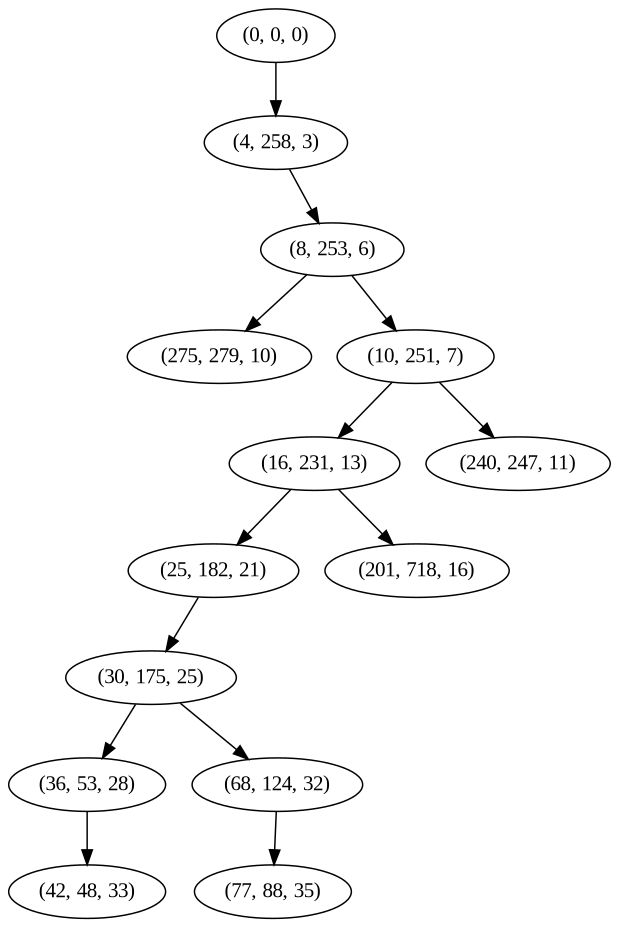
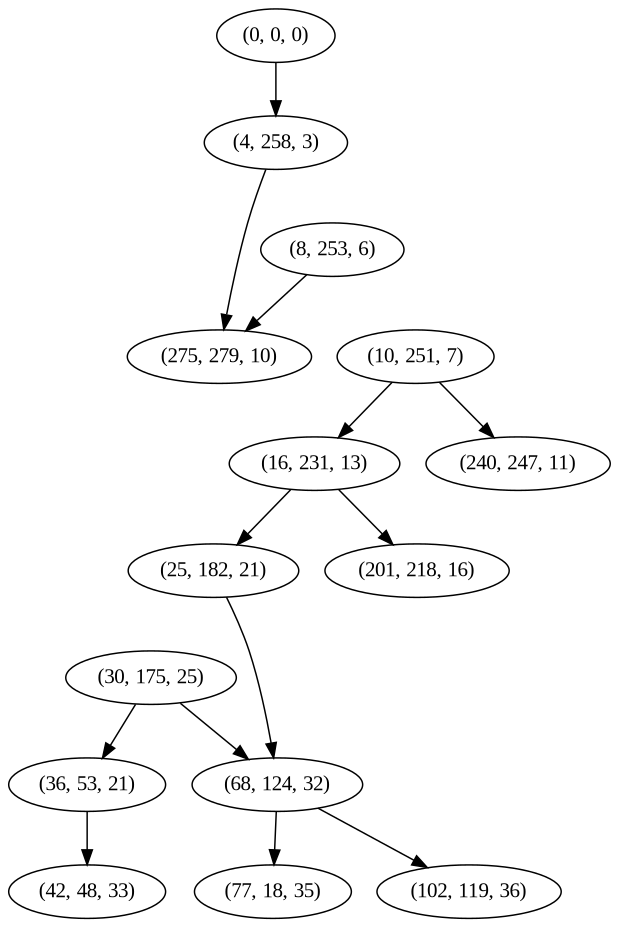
(301, 190) -> (243, 241)
(369, 297) -> none
(417, 571) -> (417, 571)
(186, 618) -> (254, 668)
(87, 785) -> (87, 785)
(273, 892) -> (273, 892)
none -> (469, 892)
